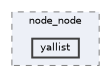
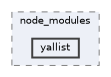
(56, 21) -> (56, 21)
